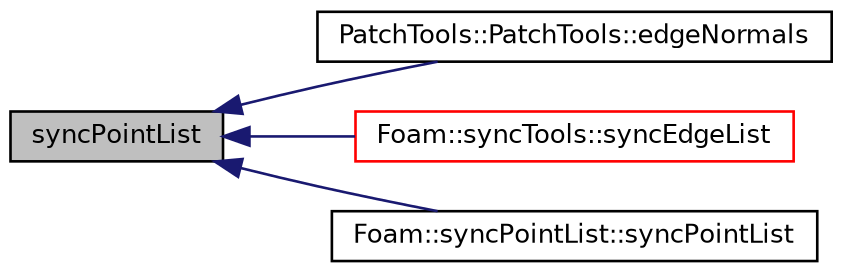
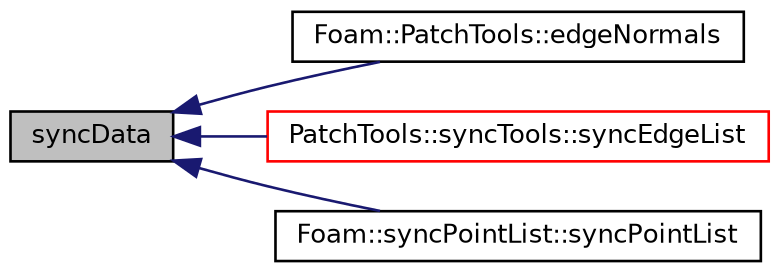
(575, 37) -> (518, 37)
(117, 136) -> (92, 136)
(575, 136) -> (518, 136)
